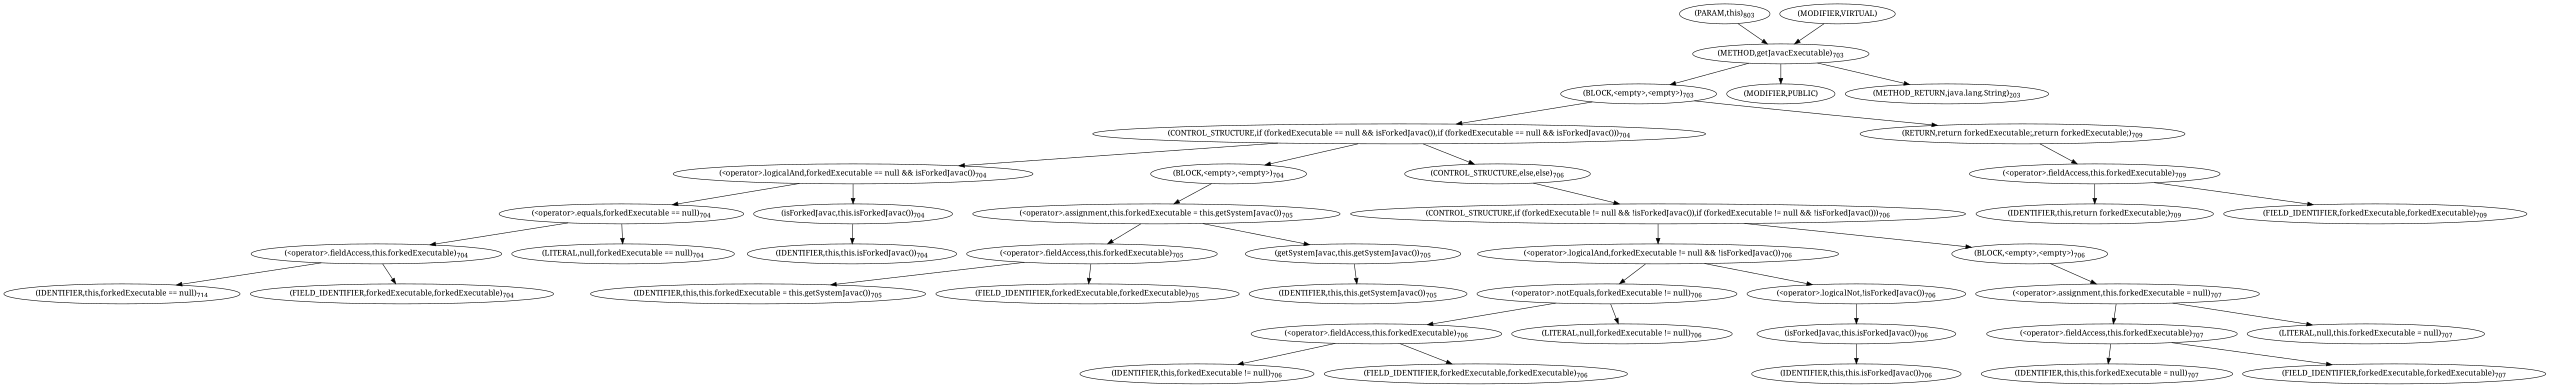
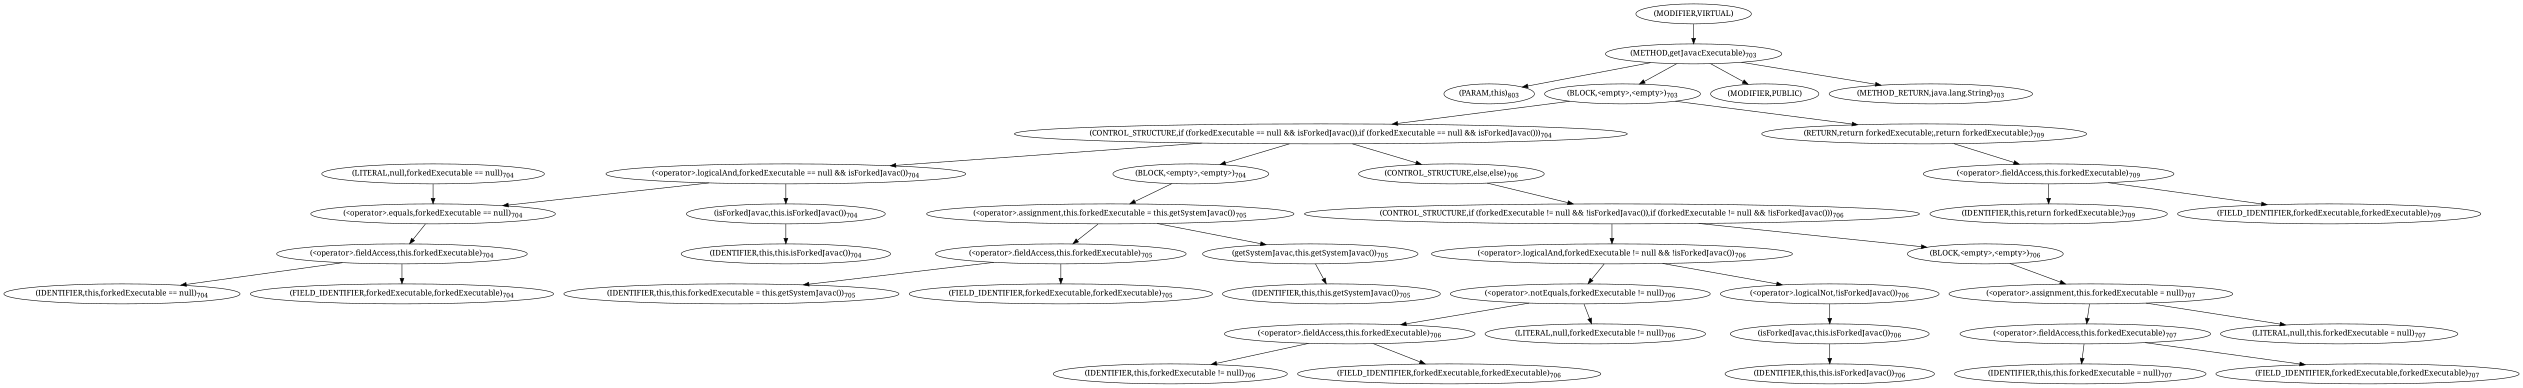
(1750, 32) -> (1589, 74)
(2015, 93) -> (1999, 93)
(622, 231) -> (433, 191)
(203, 293) -> (203, 293)
